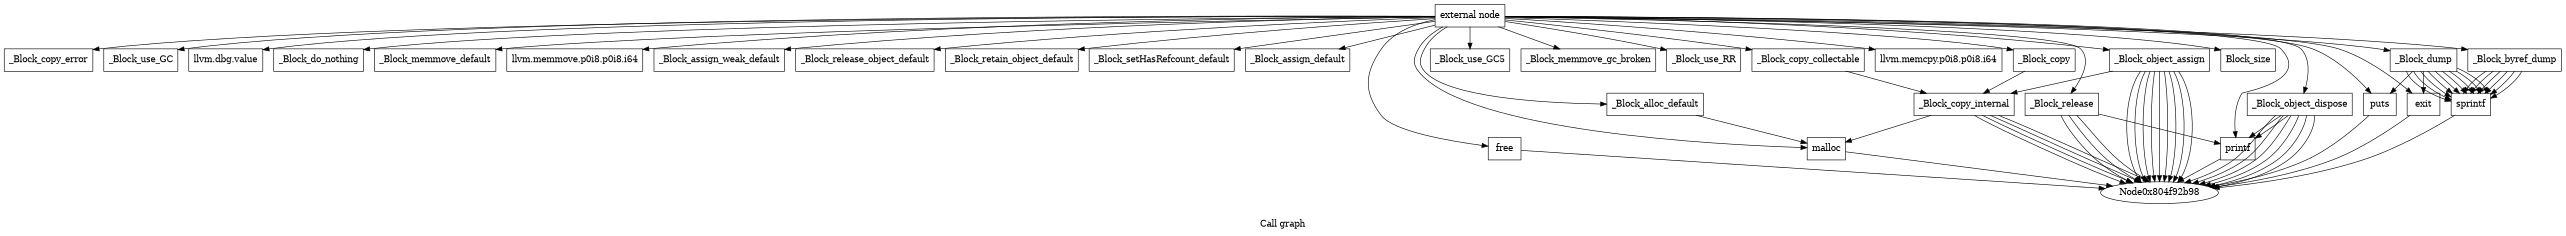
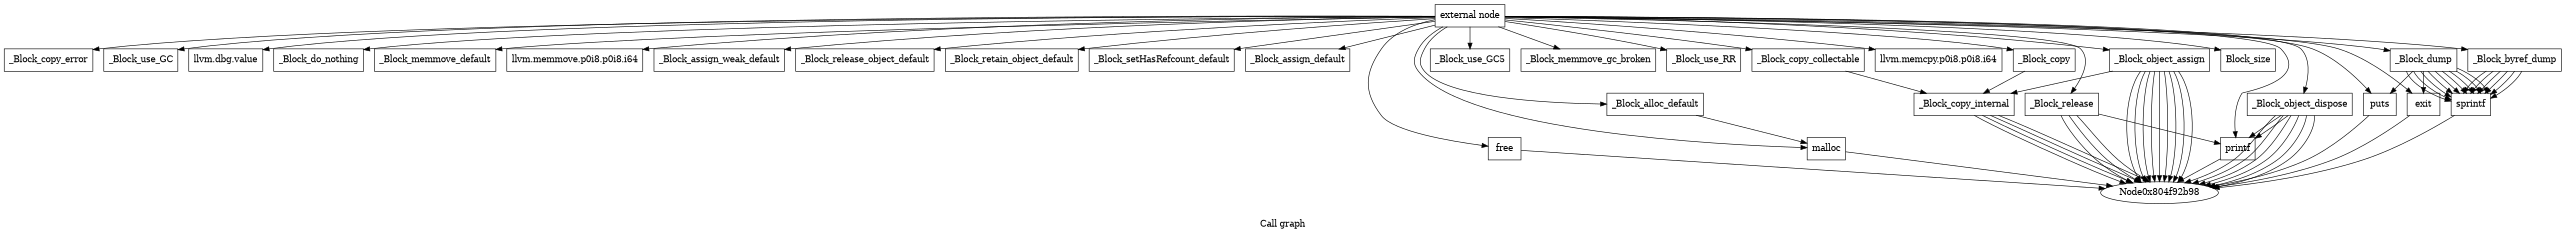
(1891, 128) -> none
